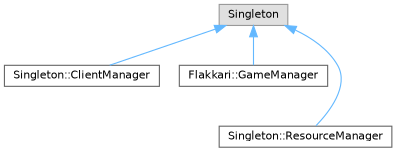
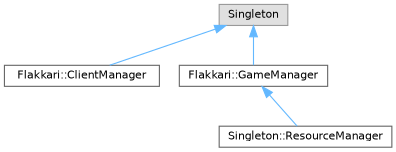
(340, 71) -> (283, 111)
(82, 76) -> (82, 76)
